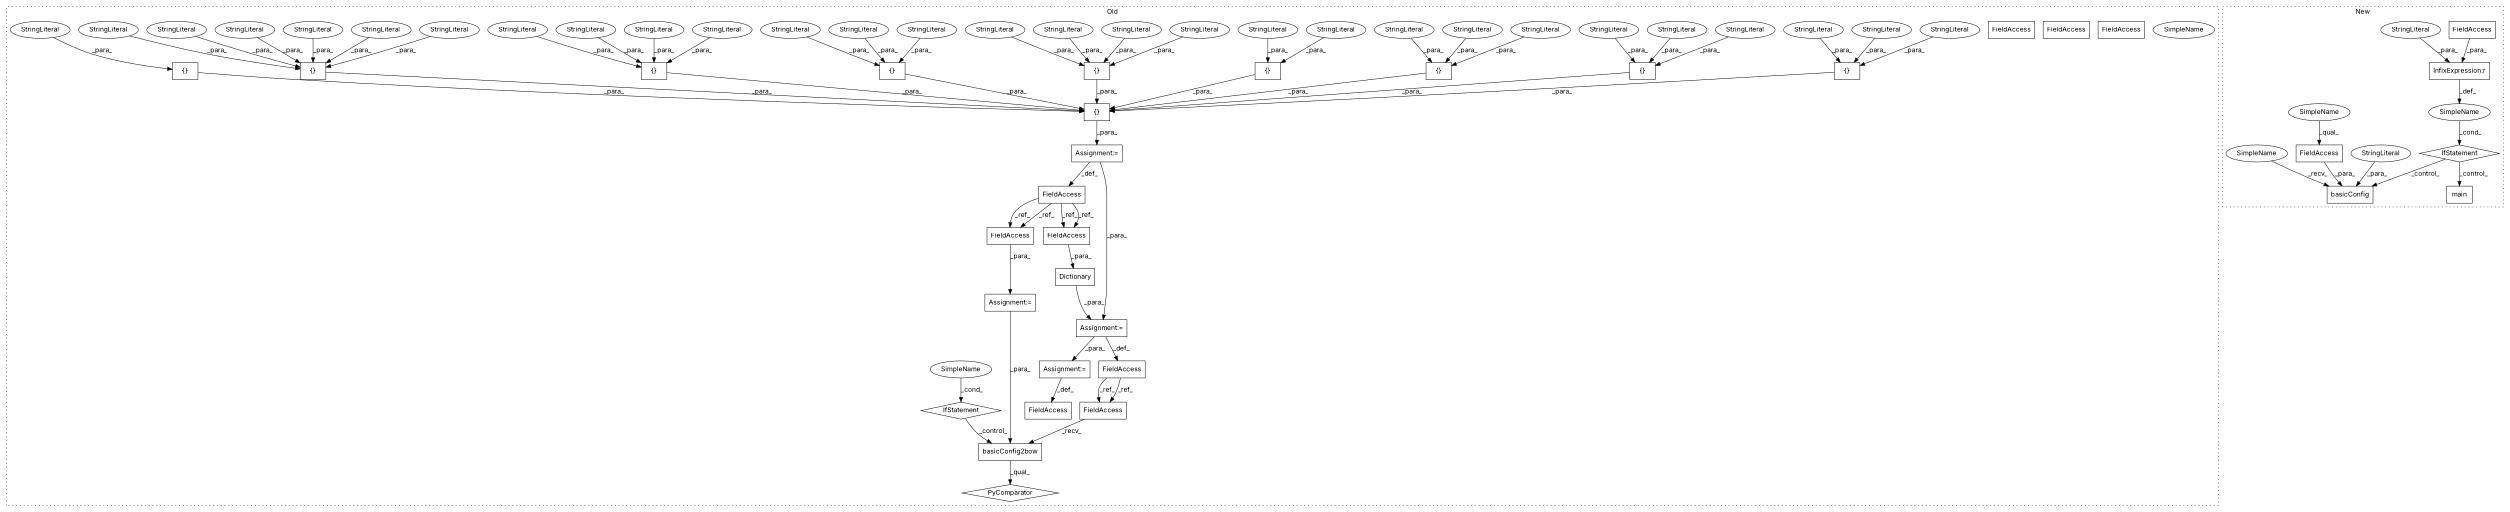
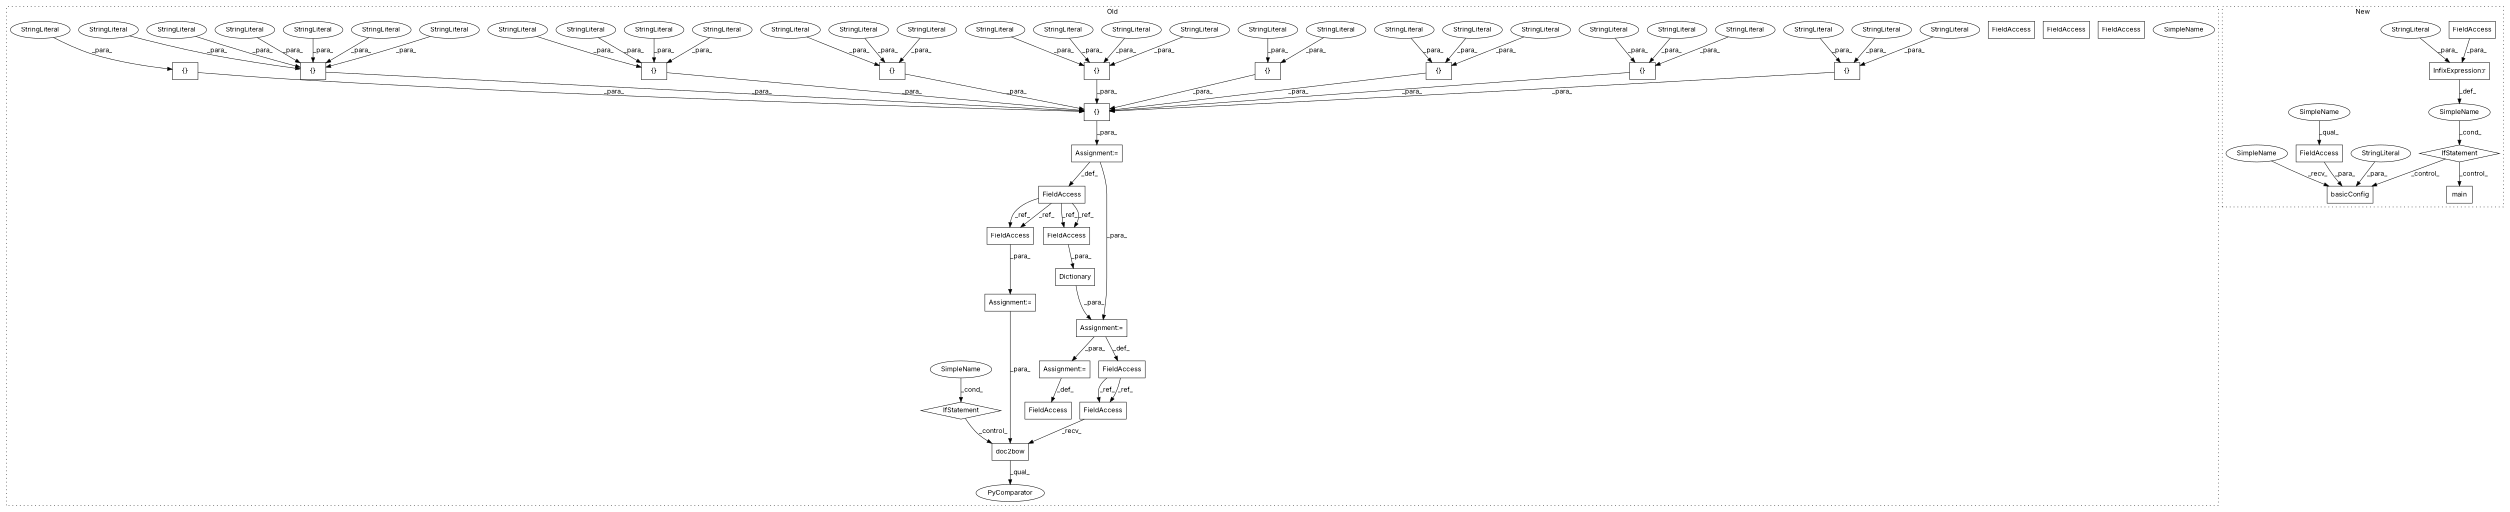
(1010, 452) -> (1010, 452)
(1010, 493) -> (1010, 493)
